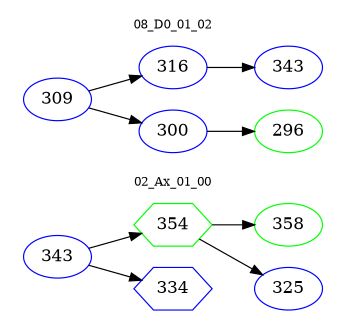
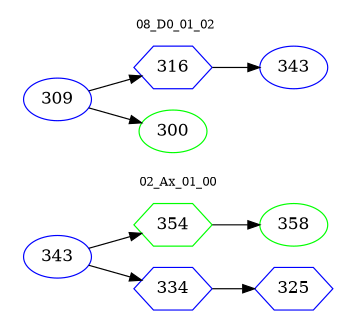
(173, 67) -> (173, 67)
(173, 131) -> (173, 131)
(289, 131) -> none
(226, 254) -> (227, 289)
(289, 289) -> (294, 289)
